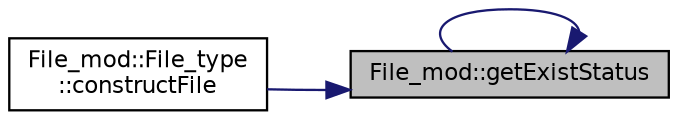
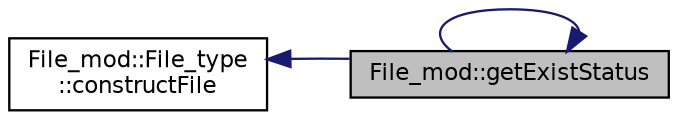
(297, 90) -> (320, 59)
